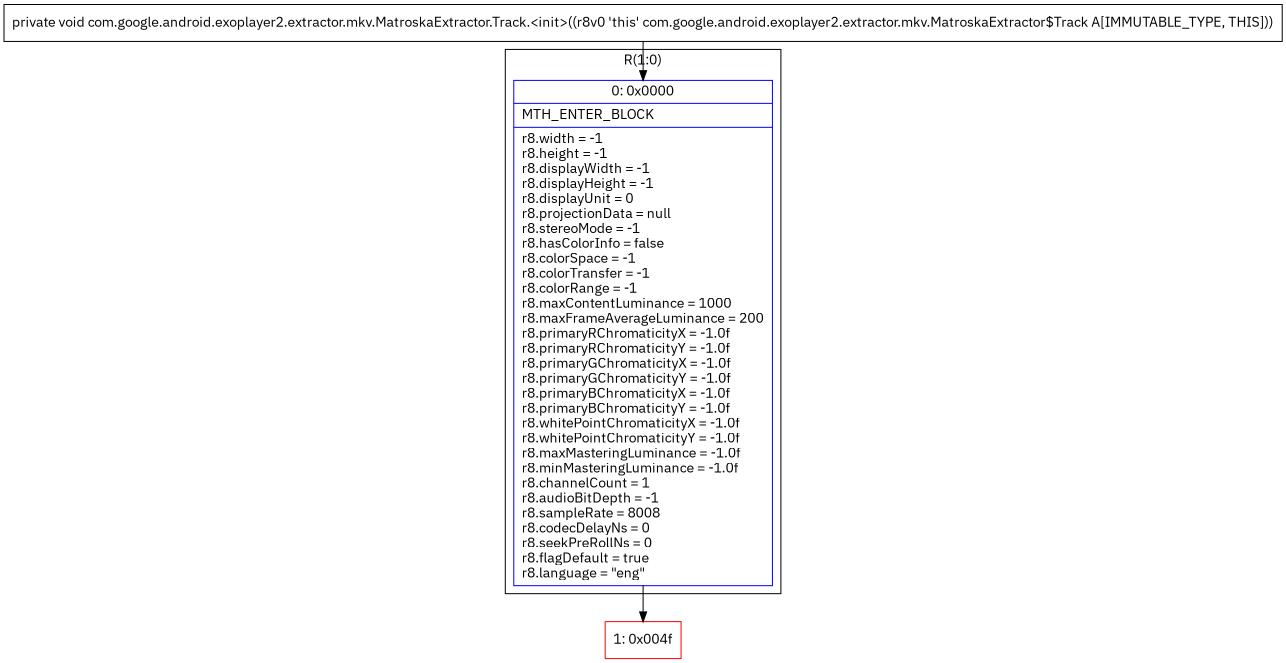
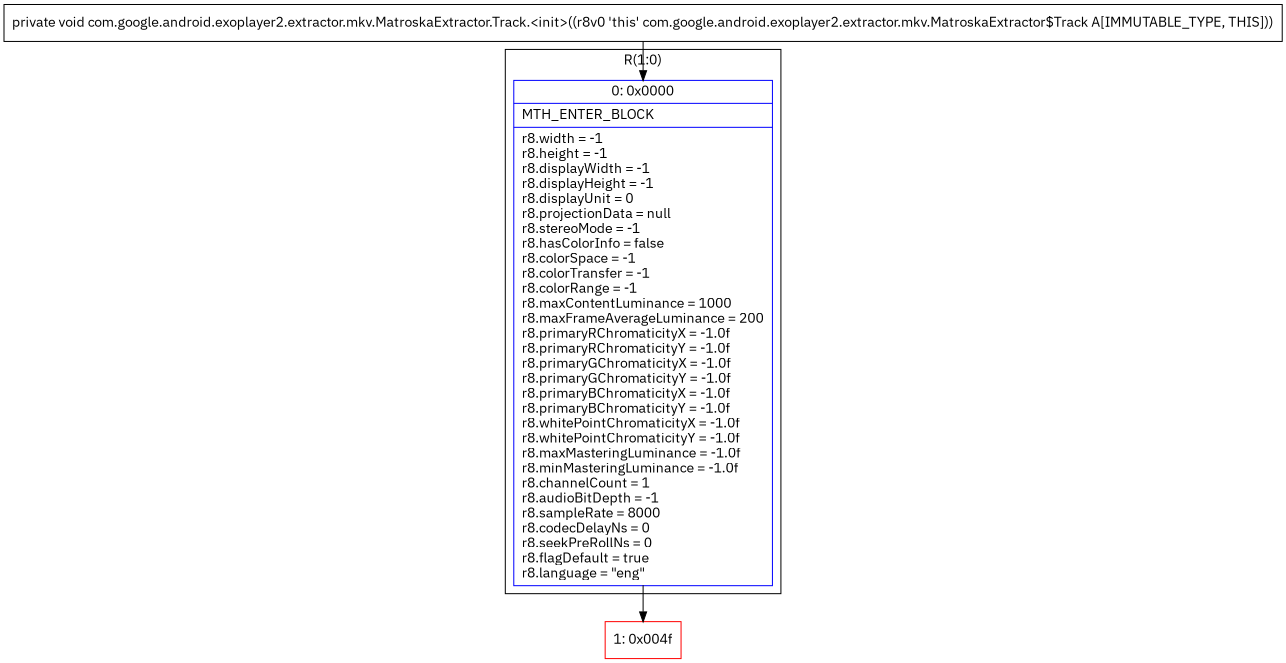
(591, 513) -> (591, 513)
